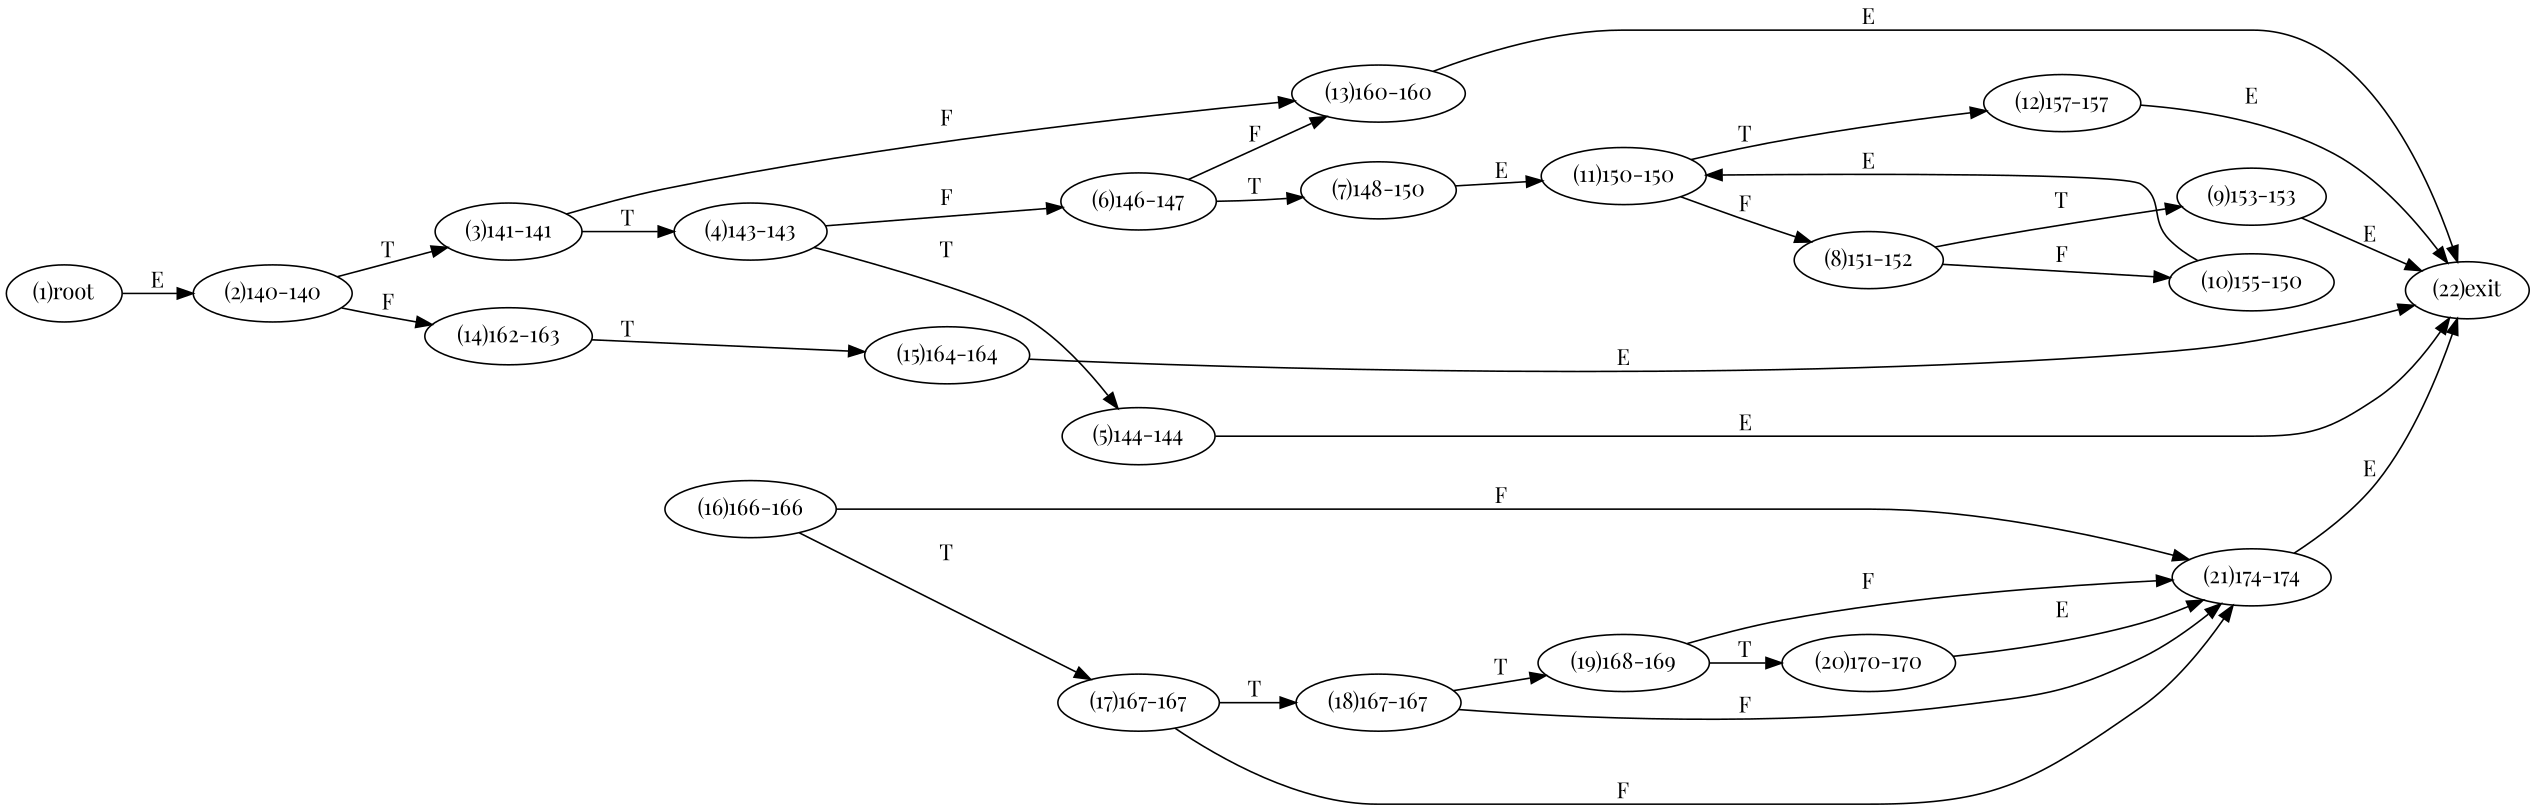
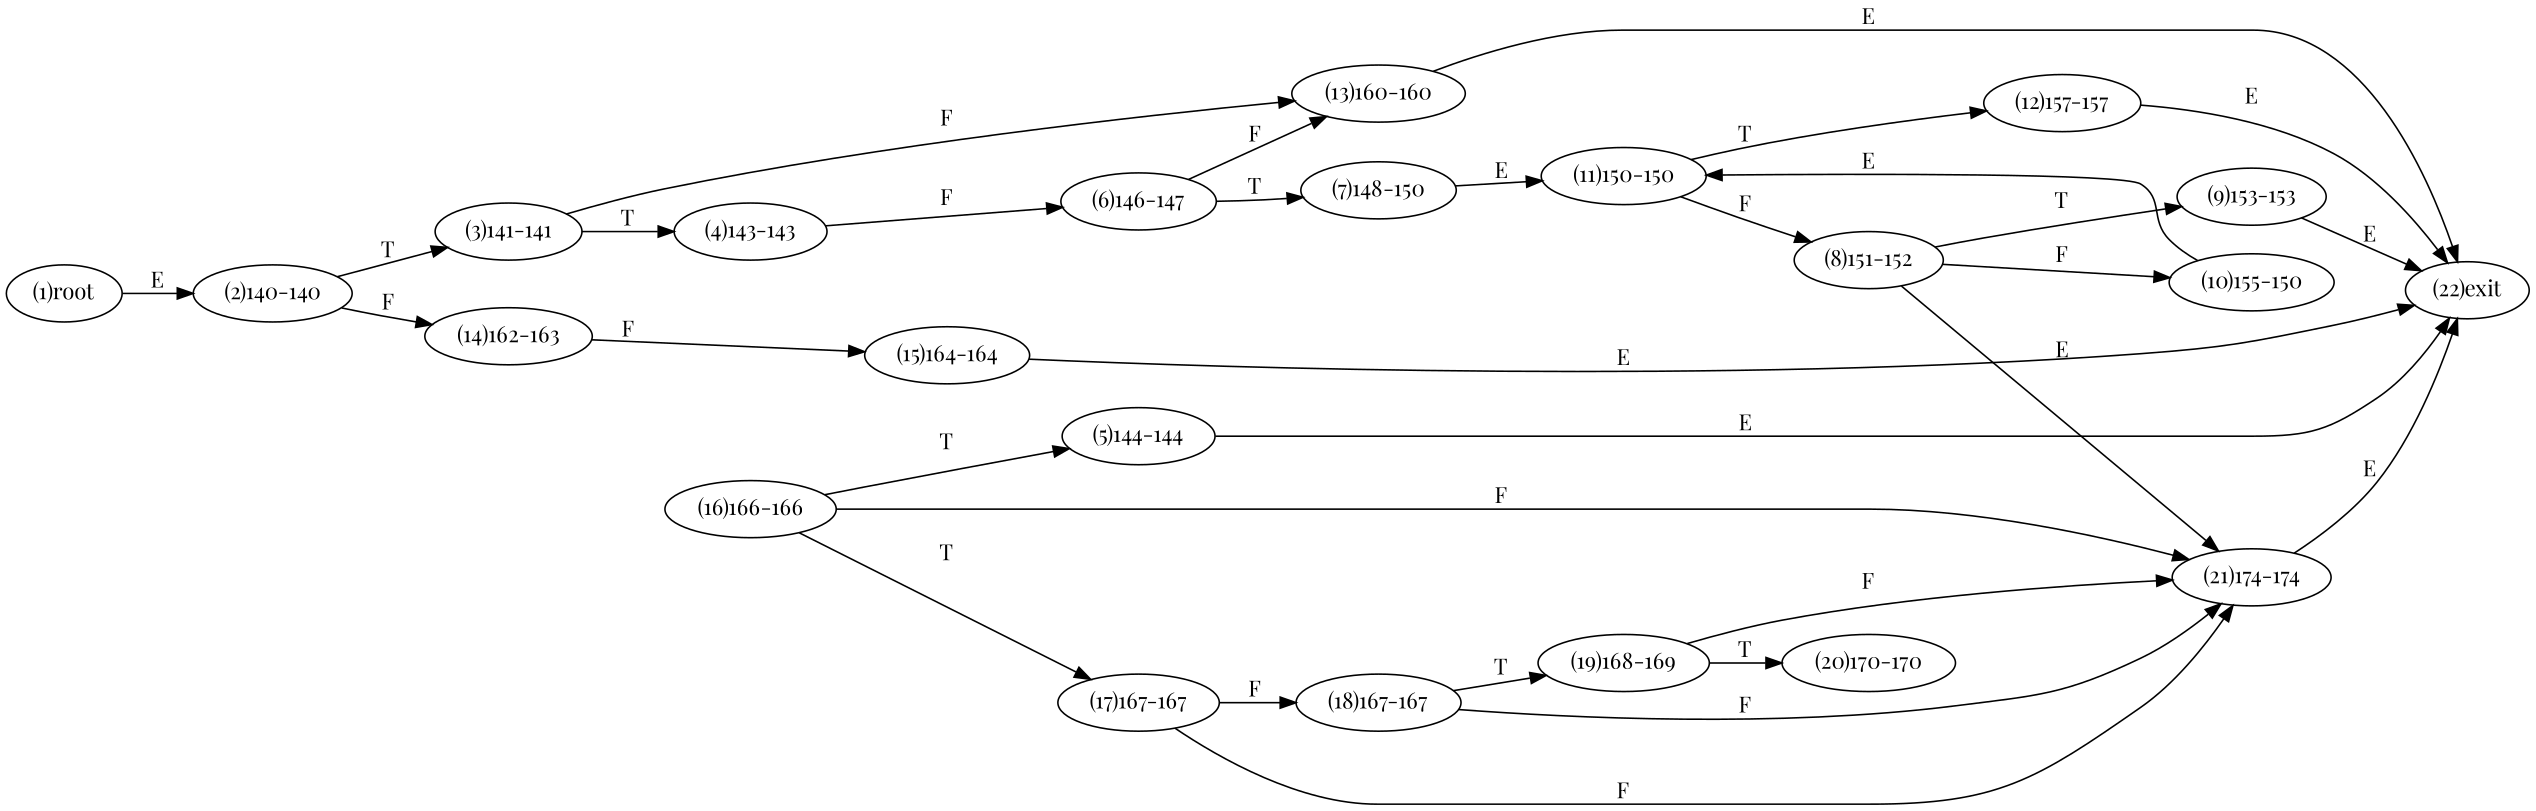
(975, 296) -> (939, 473)
(629, 331) -> (629, 331)
(2072, 639) -> (2054, 413)
(1255, 691) -> (1255, 691)
